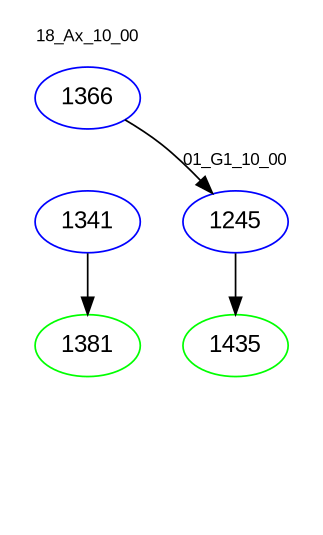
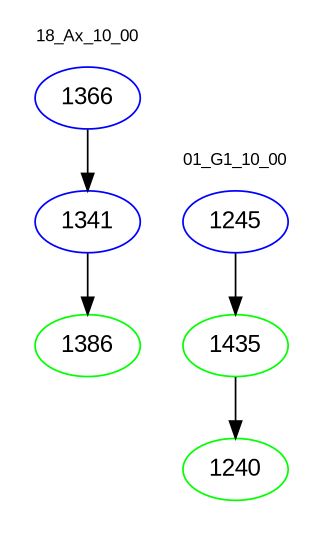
(180, 160) -> (88, 151)
(88, 346) -> (88, 346)
none -> (236, 469)
